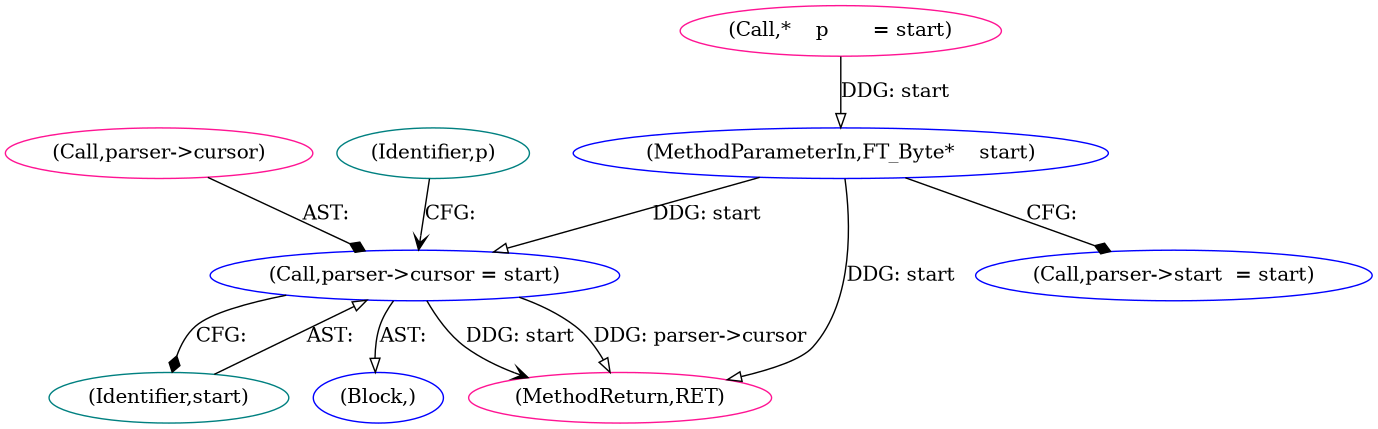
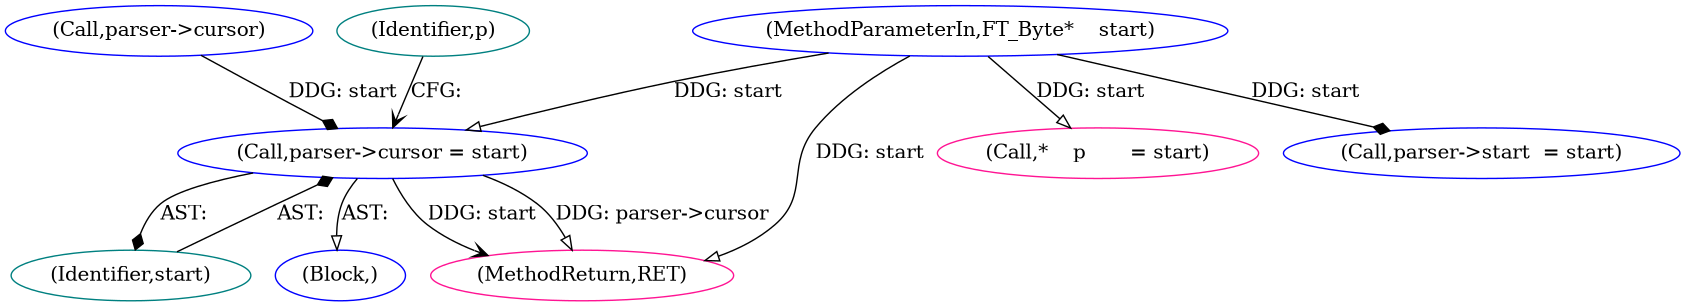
(841, 85) -> (1024, 88)
(159, 153) -> (159, 31)
(329, 214) -> (343, 92)
(1055, 214) -> (1306, 92)
(224, 337) -> (187, 214)
(284, 340) -> (247, 218)
